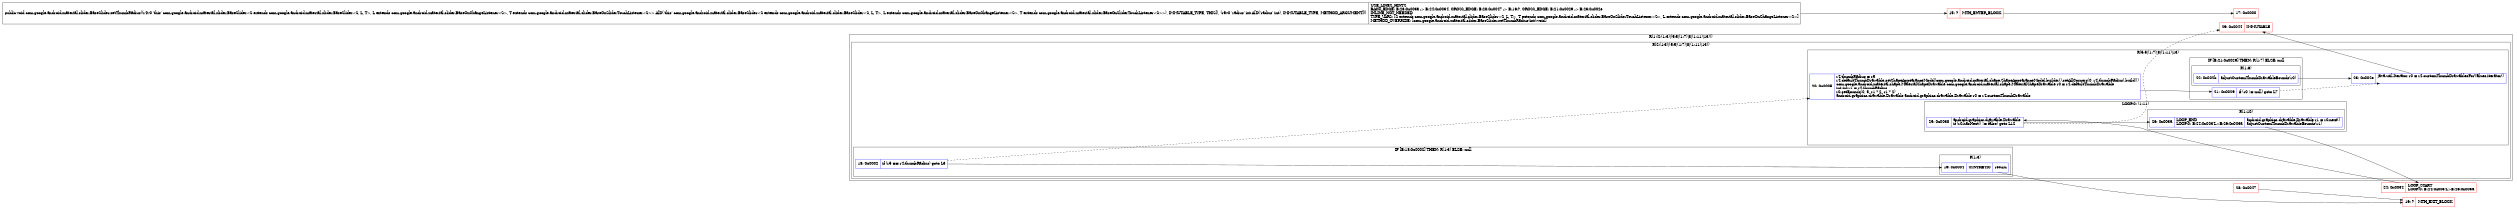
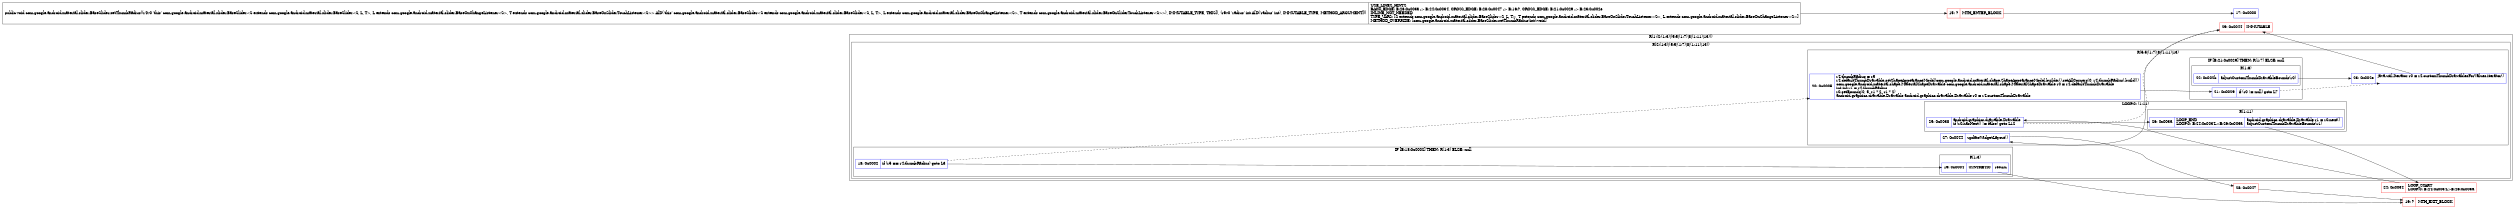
(2246, 13) -> (2246, 13)
(2246, 112) -> (2246, 112)
none -> (1975, 138)
